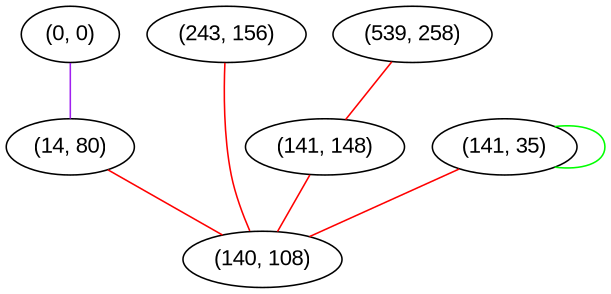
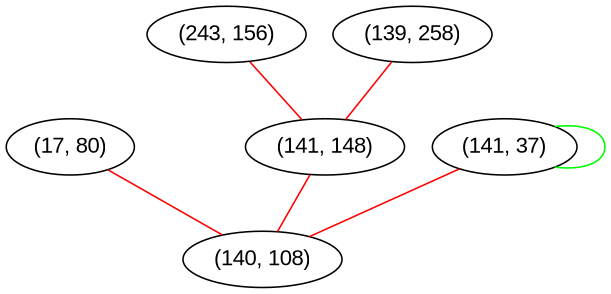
(70, 34) -> none
(412, 34) -> (412, 34)
(70, 147) -> (70, 147)
(505, 147) -> (505, 147)
(227, 149) -> (276, 91)
